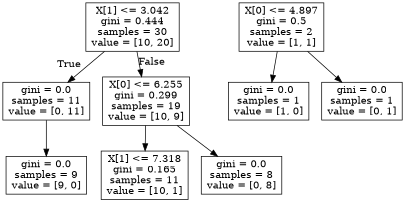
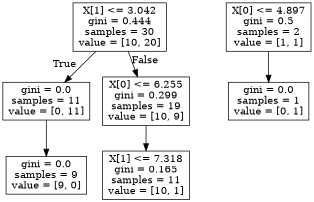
(269, 101) -> none
(242, 175) -> none
